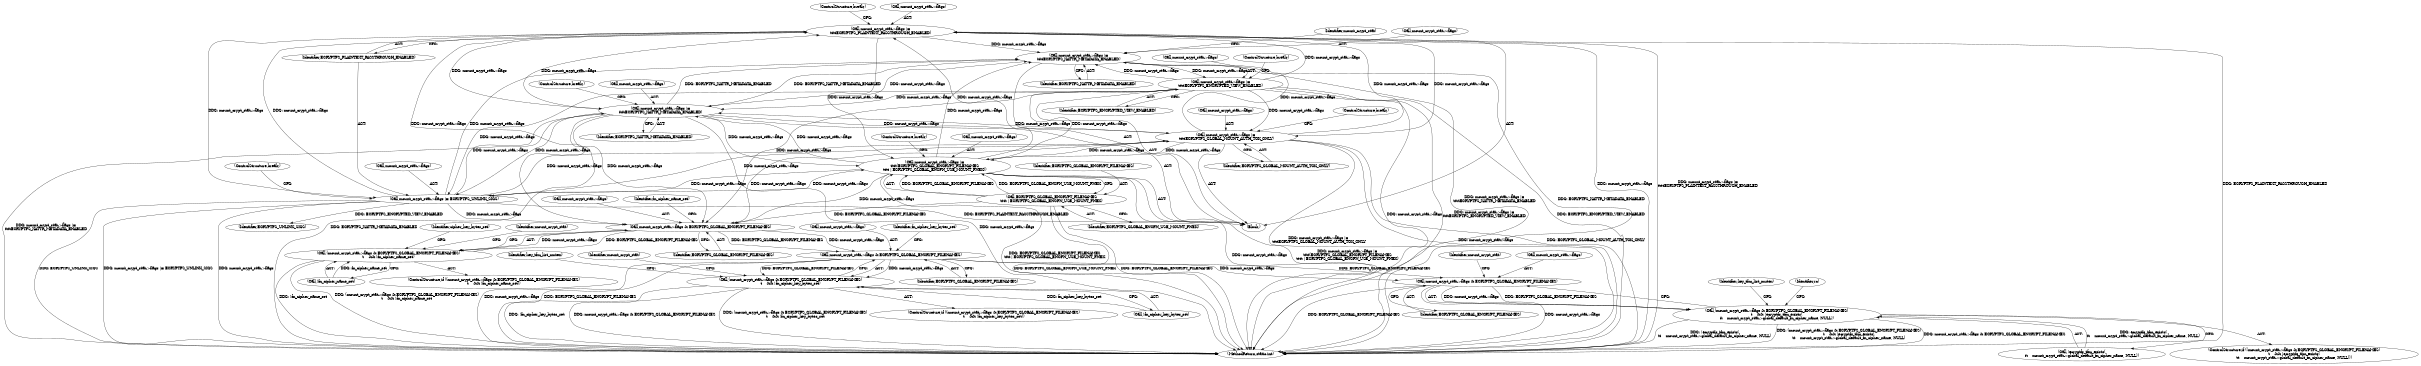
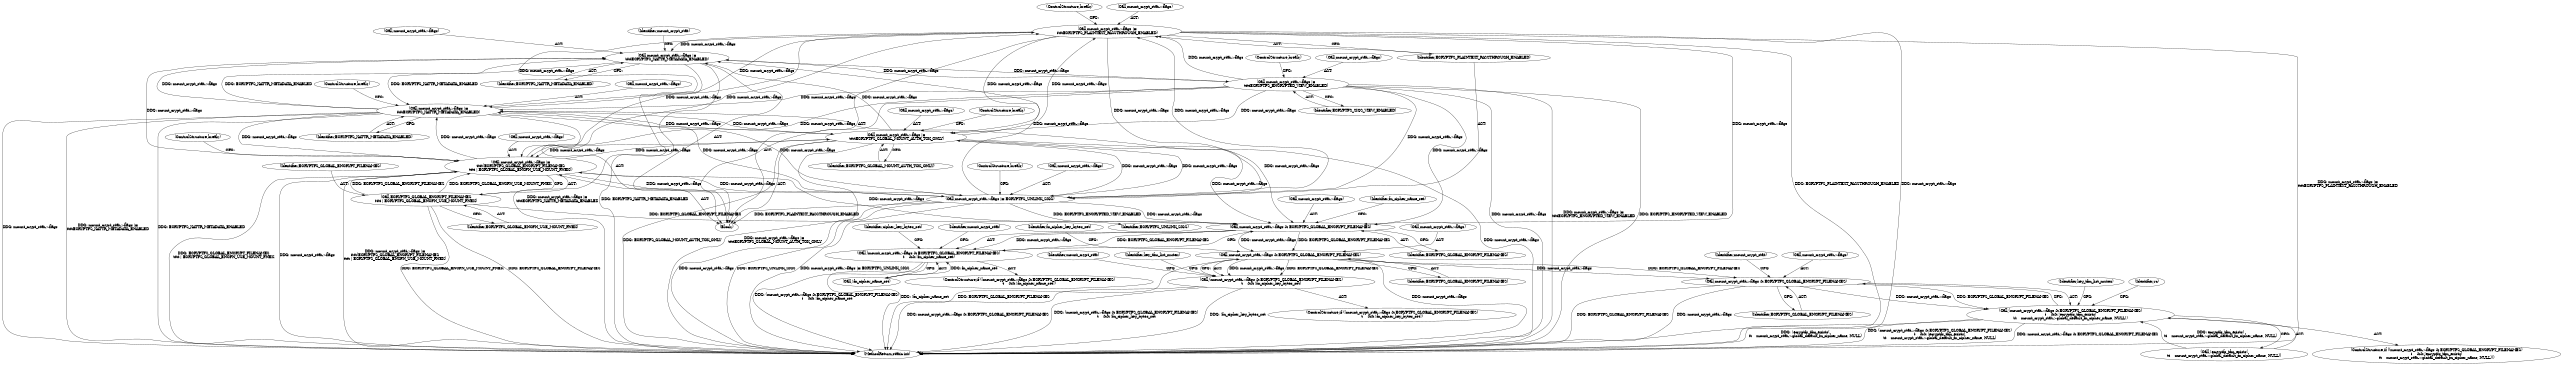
(1108, 111) -> (1355, 111)
(1161, 315) -> none
